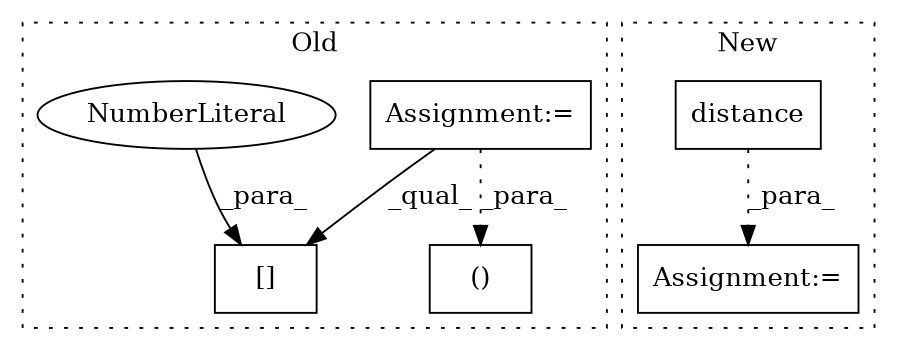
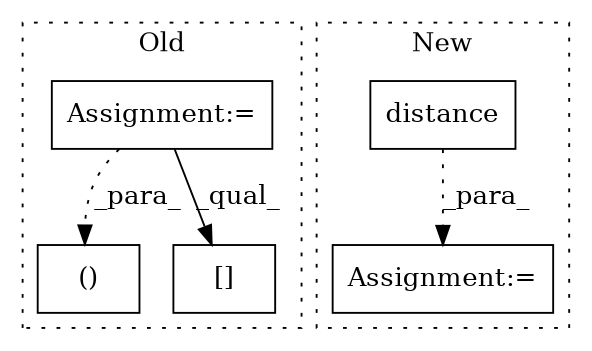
(187, 115) -> none
